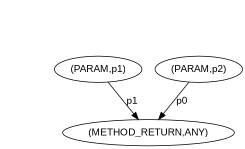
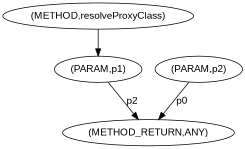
none -> (98, 16)
(132, 101) -> (132, 101)
